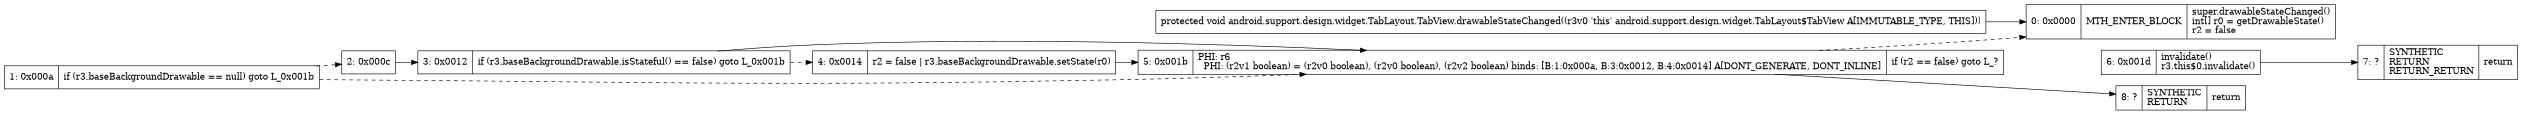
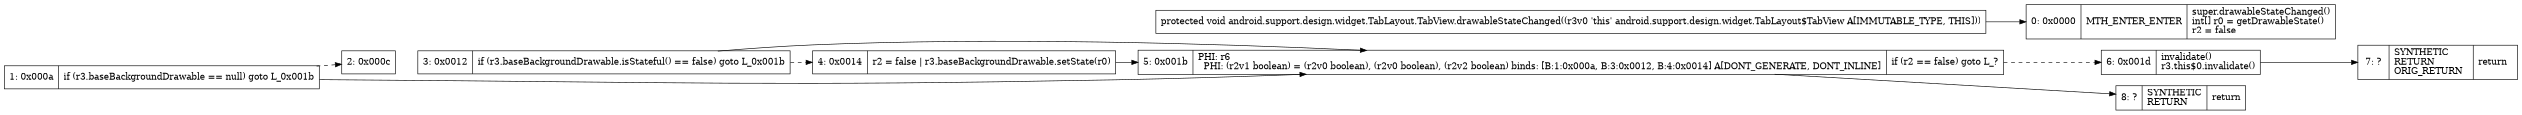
(2134, 22) -> (2134, 22)
(1919, 45) -> (2049, 62)
(403, 62) -> none
(2431, 71) -> (2428, 71)
(810, 83) -> (810, 83)
